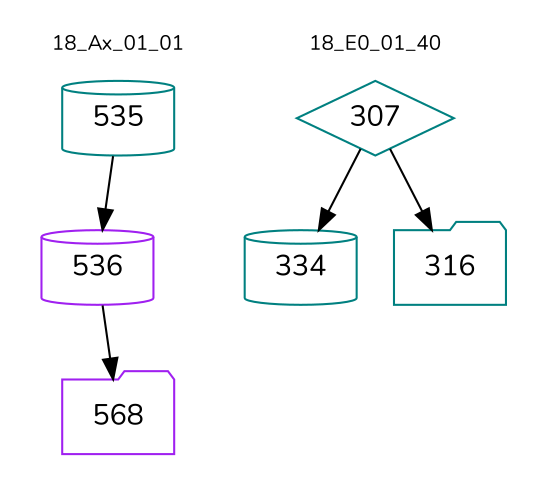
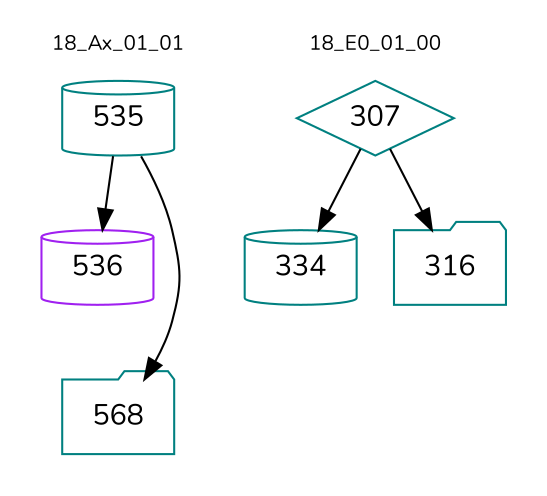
(375, 45) -> (375, 45)
(106, 332) -> (178, 257)
(118, 417) -> (118, 417)
